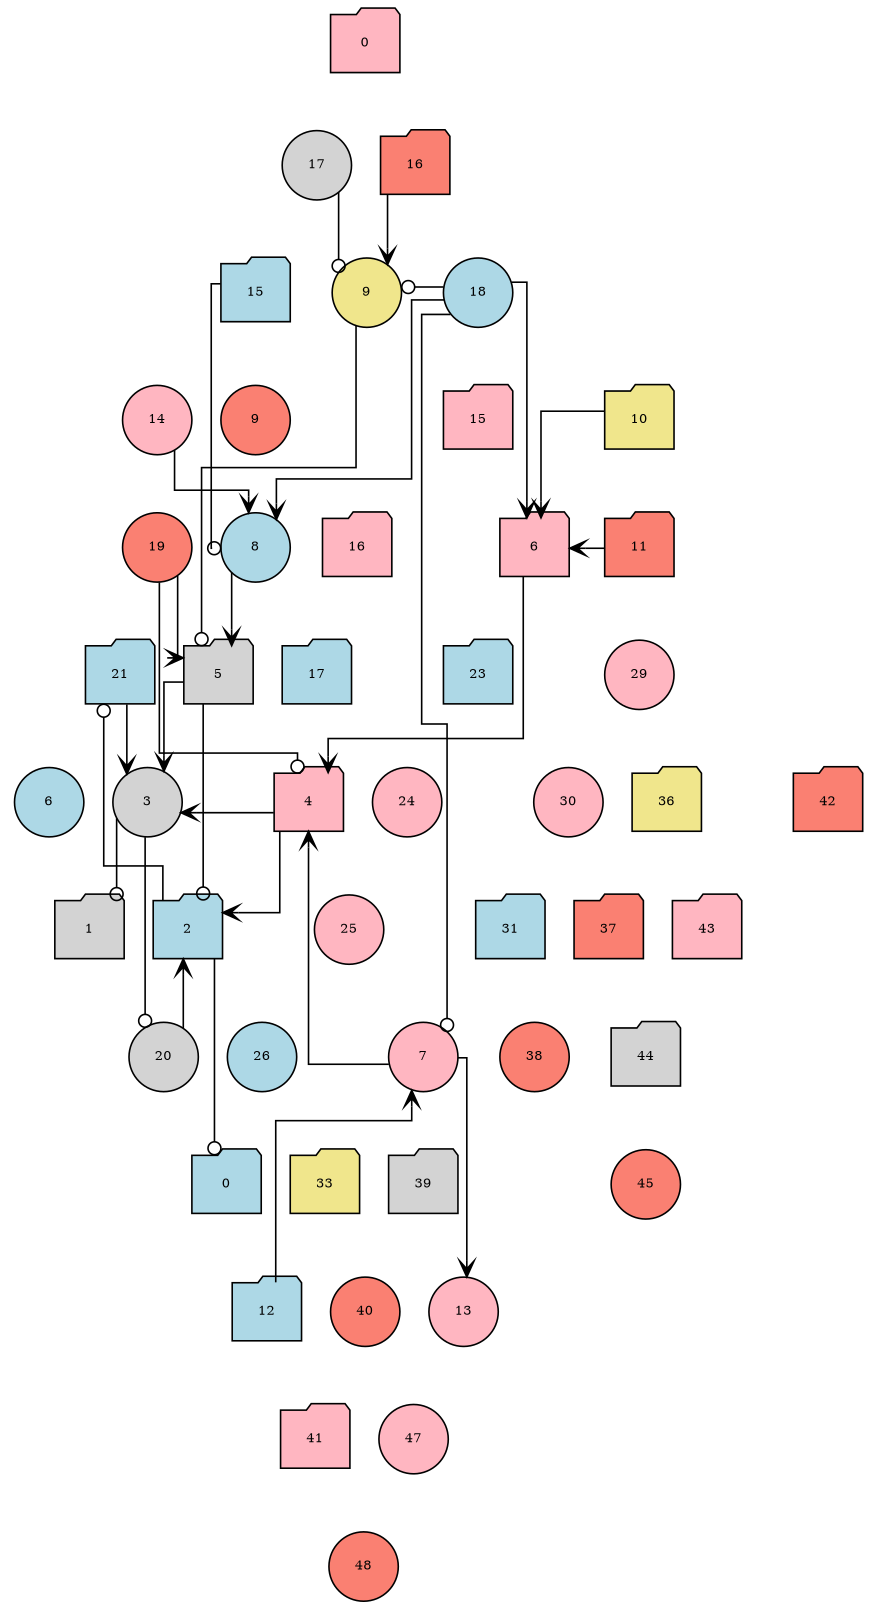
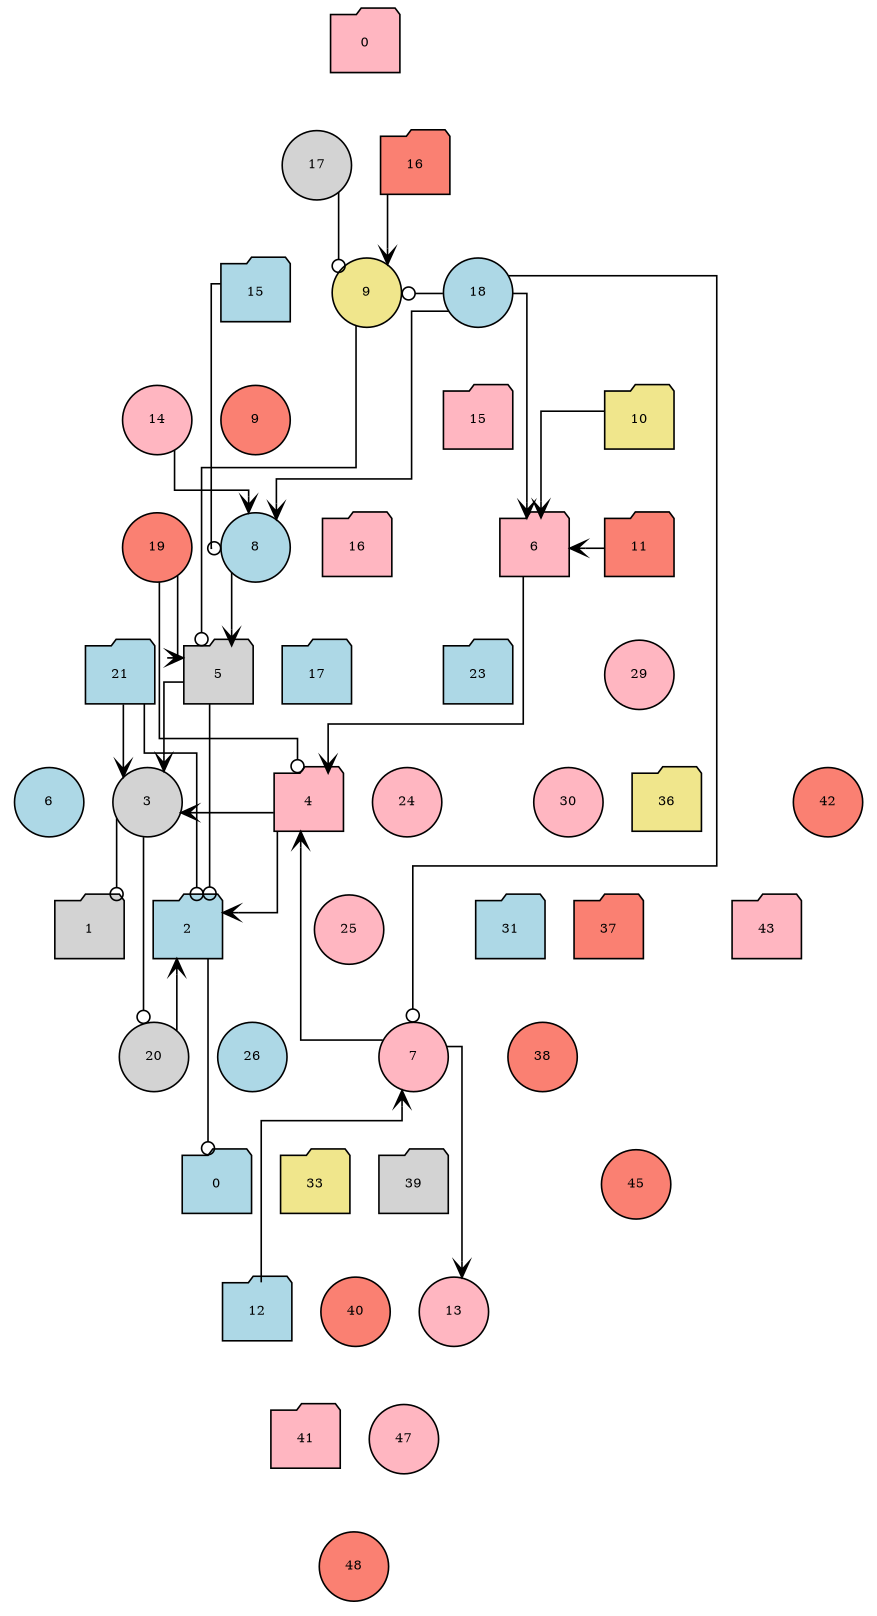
(828, 802) -> (828, 802)
(104, 838) -> (197, 770)
(646, 1057) -> none
